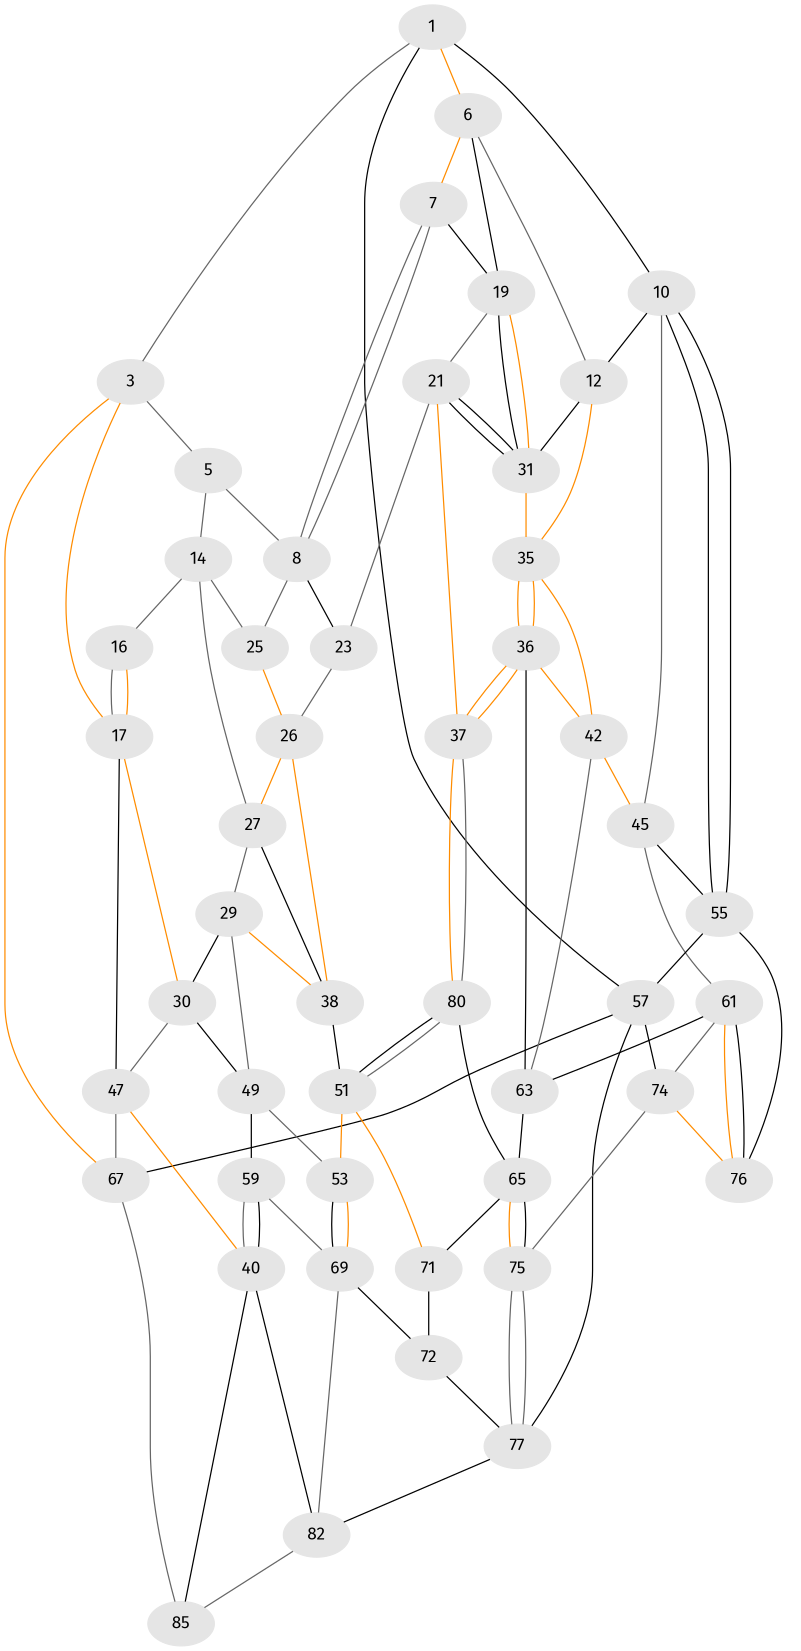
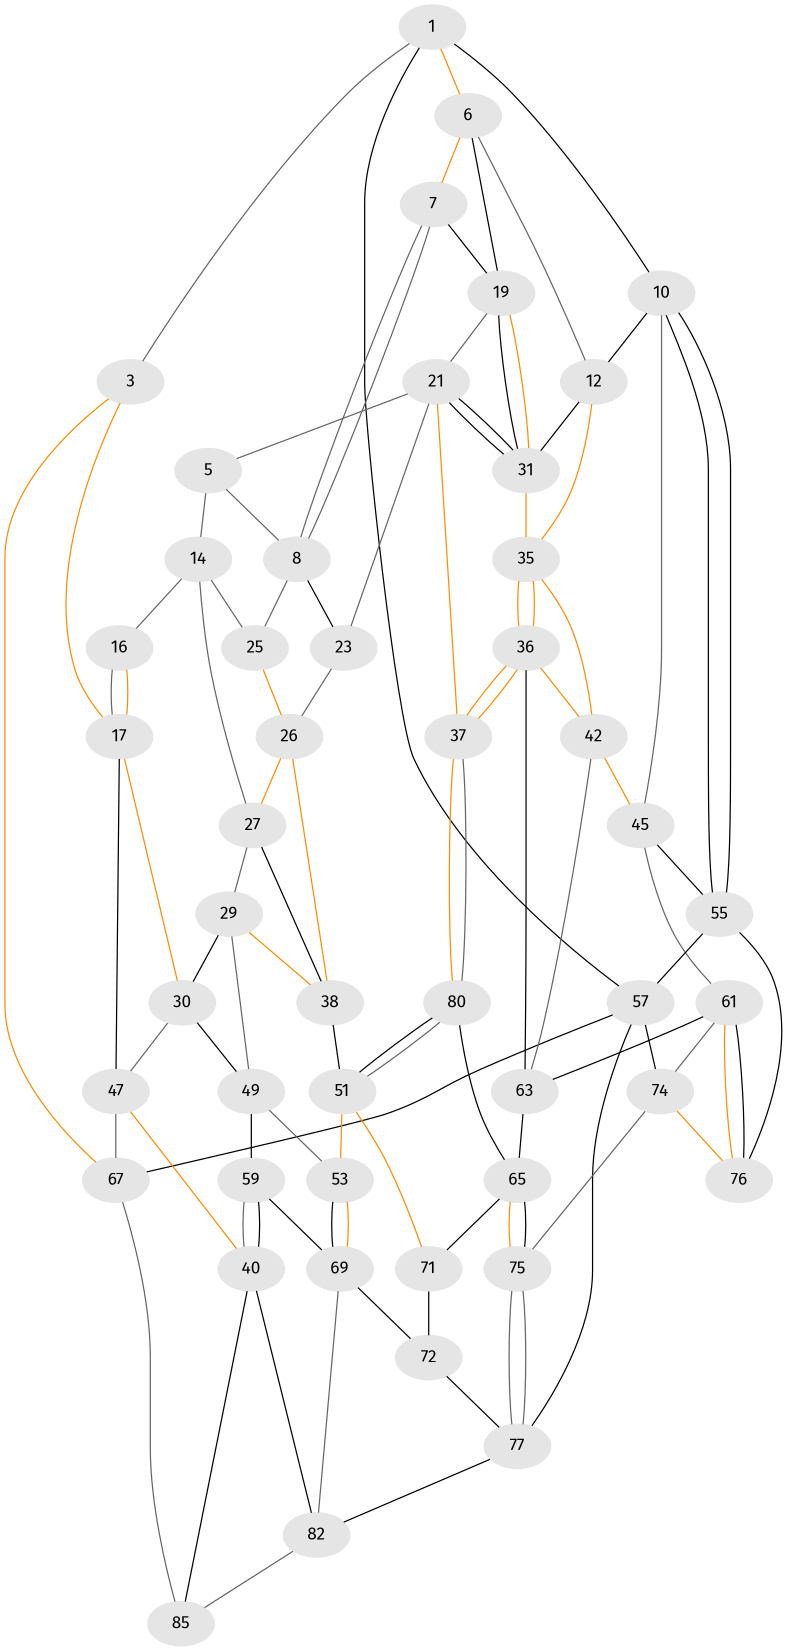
(169, 426) -> (322, 426)
(296, 1224) -> (296, 1224)
